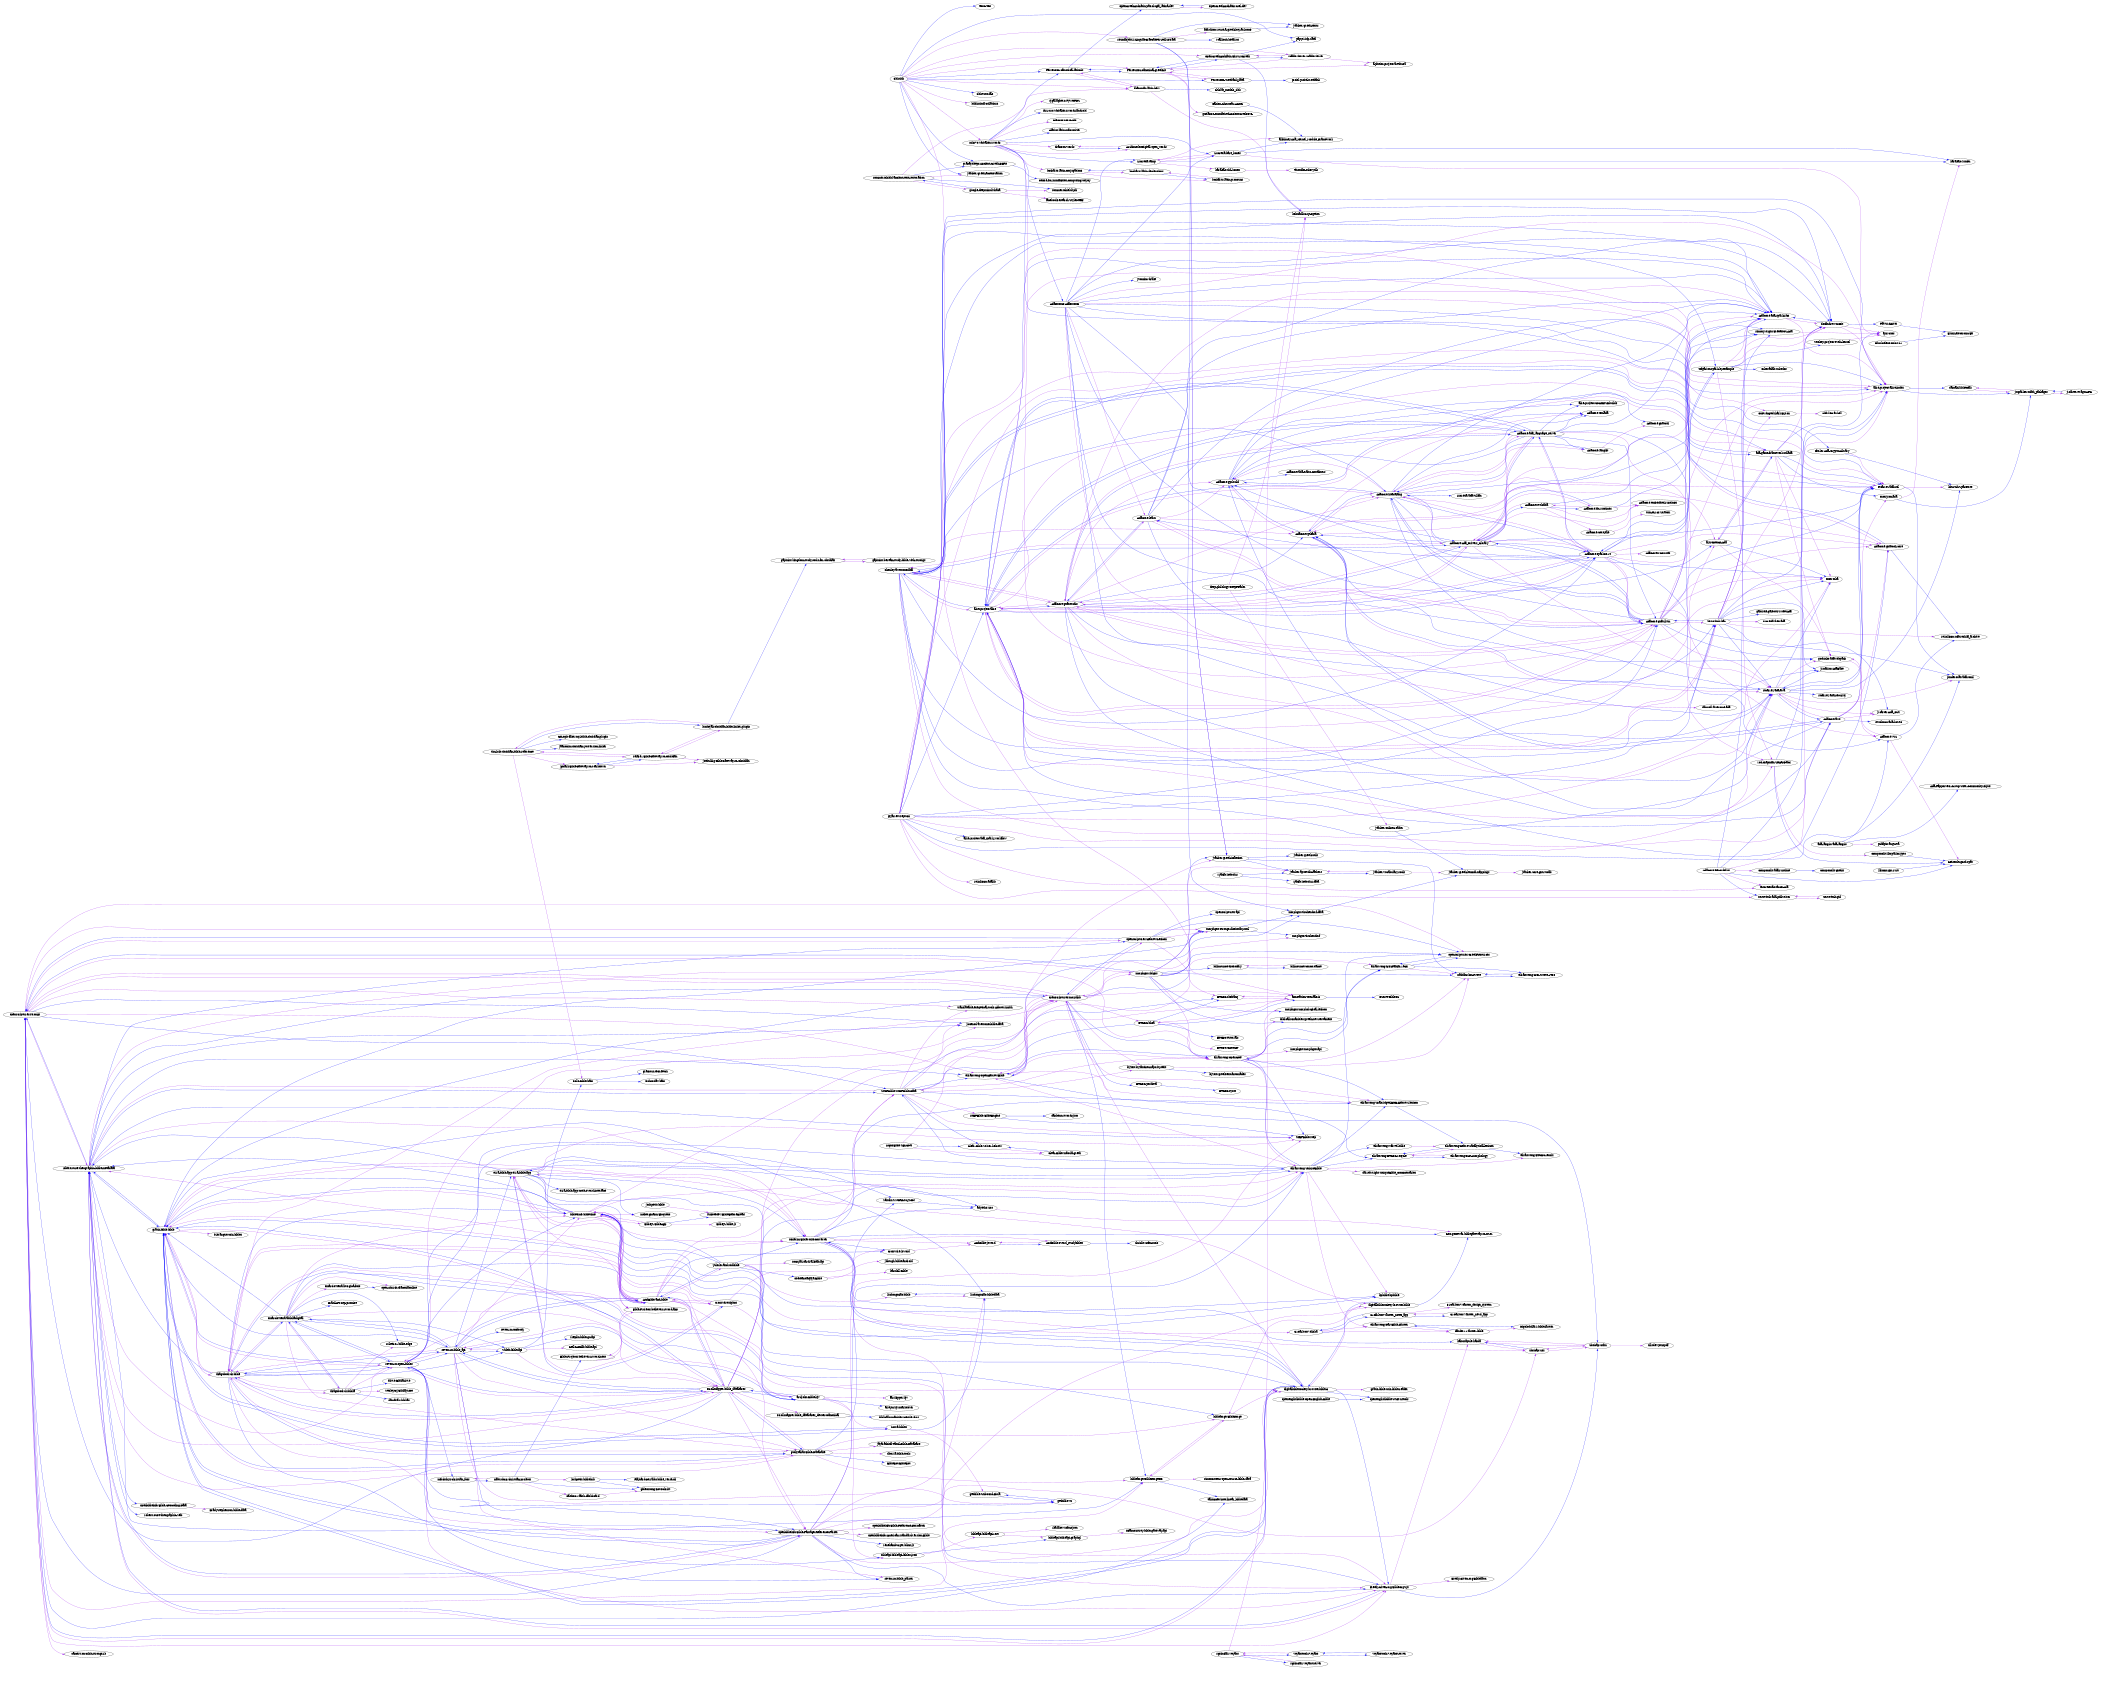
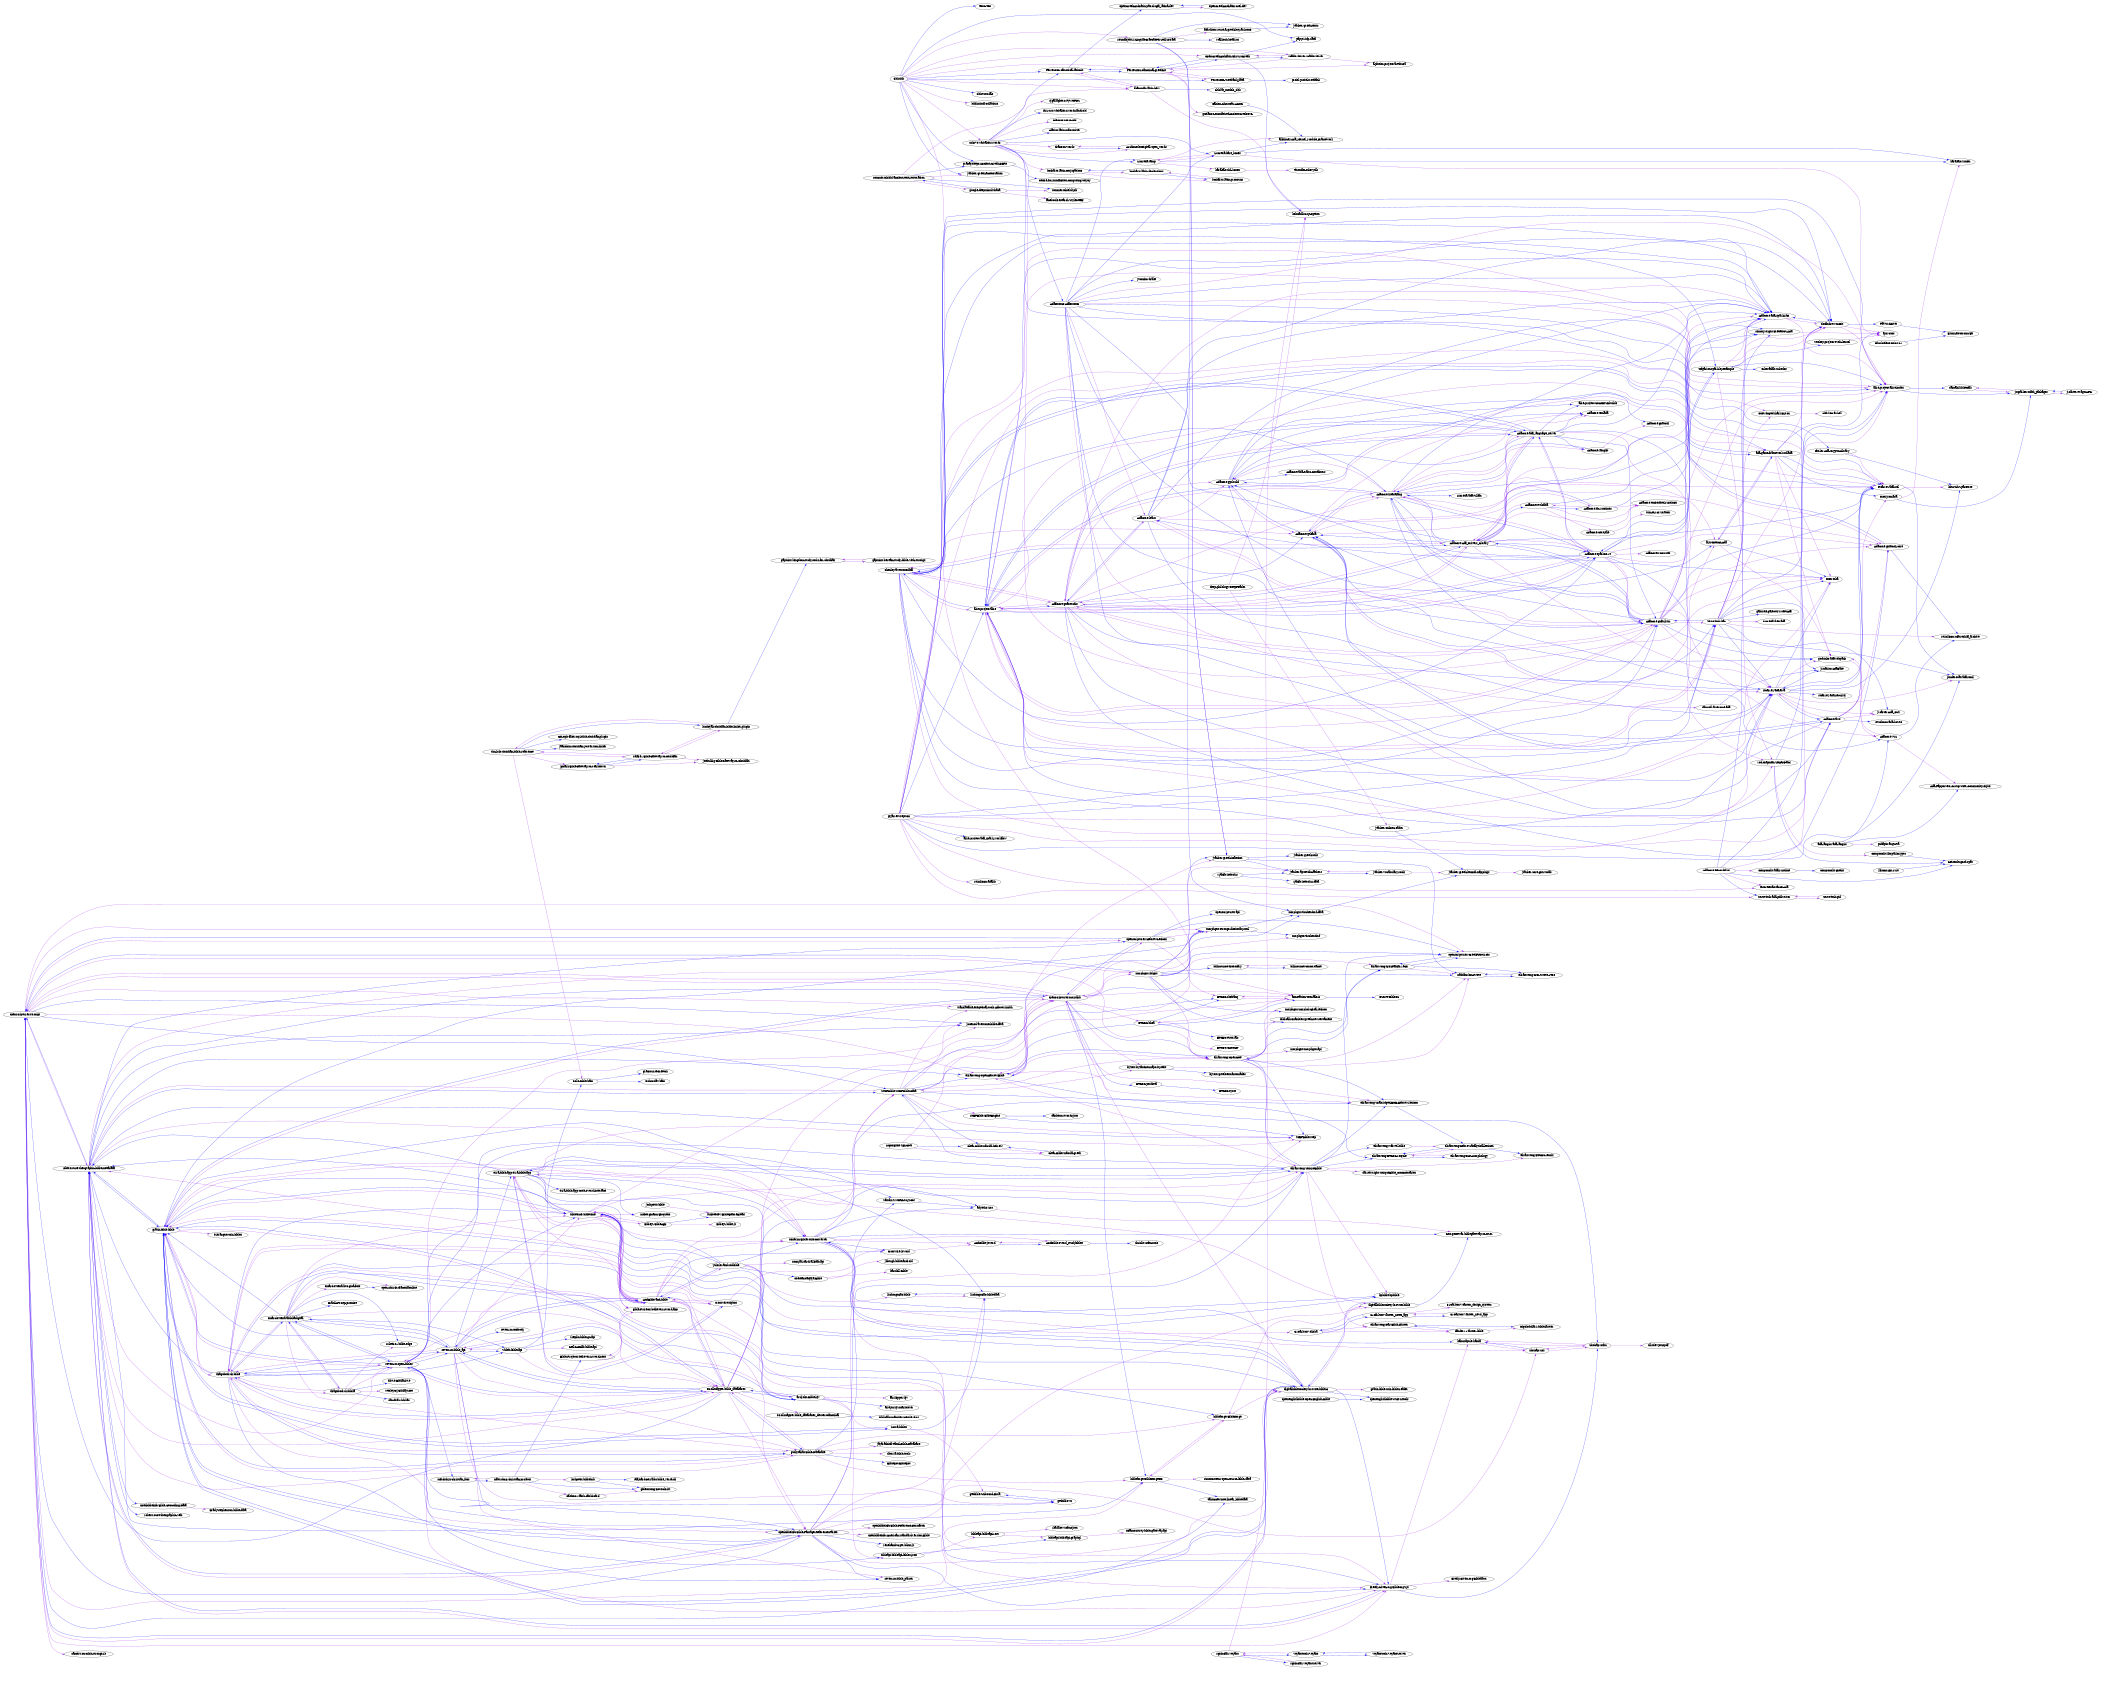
(1489, 448) -> (1489, 448)
(1924, 799) -> (1925, 762)
(566, 1067) -> (582, 1056)
(985, 1147) -> (985, 1147)
